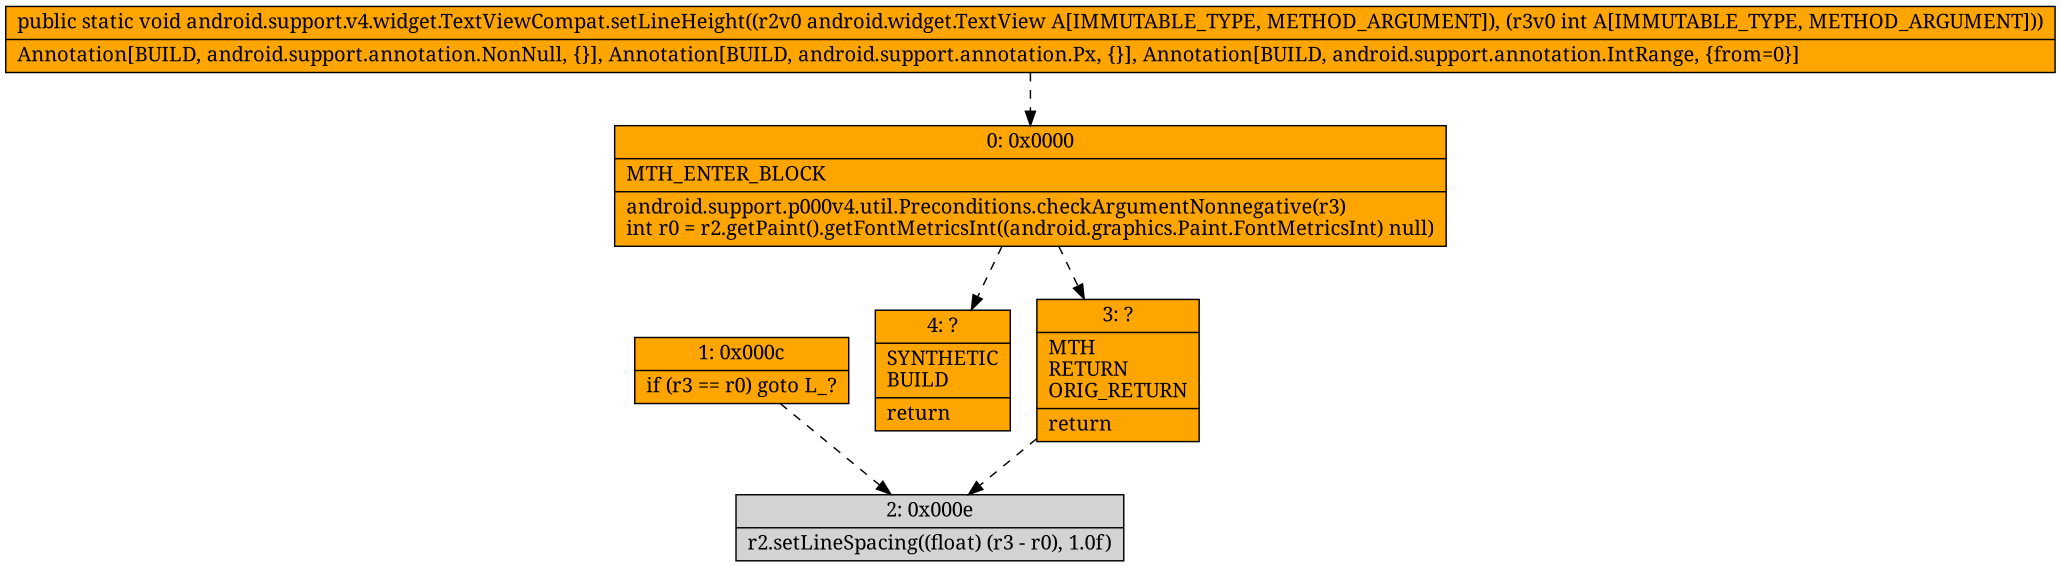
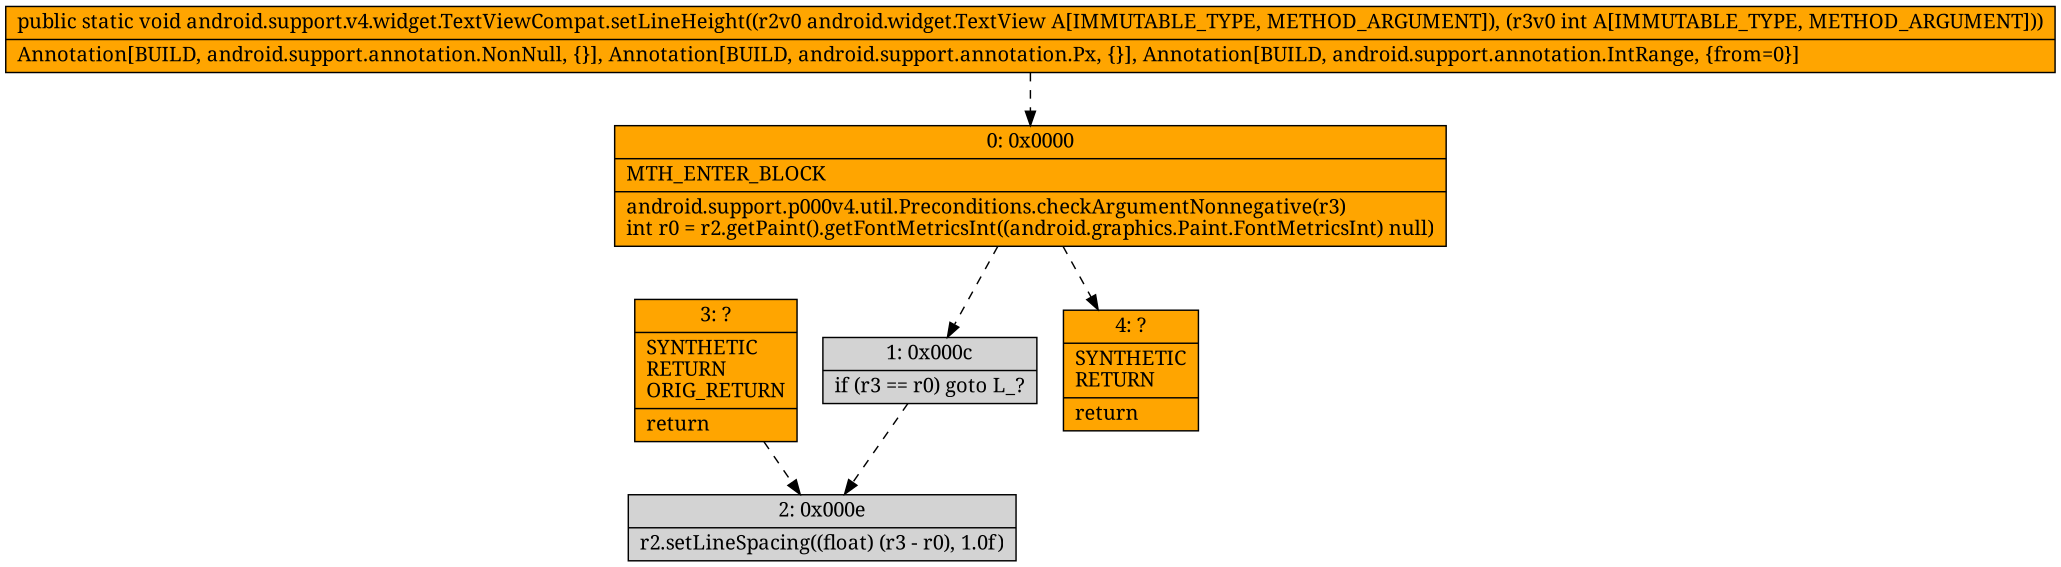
(1068, 266) -> (976, 285)
(1073, 348) -> (702, 348)
(742, 371) -> (930, 371)
(918, 381) -> (1115, 381)
